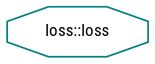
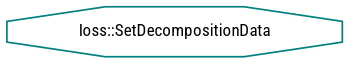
(78, 32) -> (175, 32)
